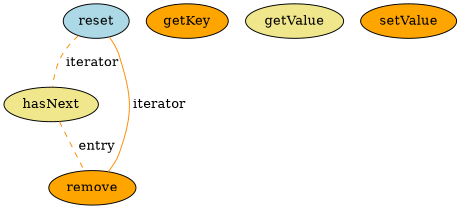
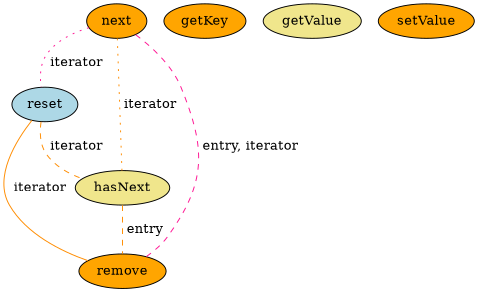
none -> (117, 21)
